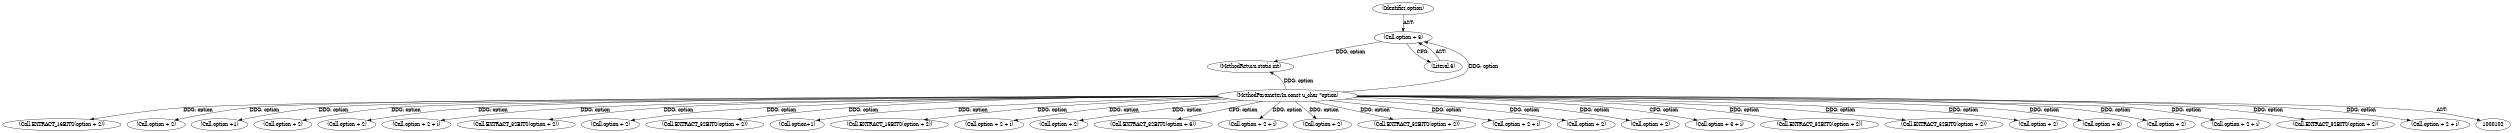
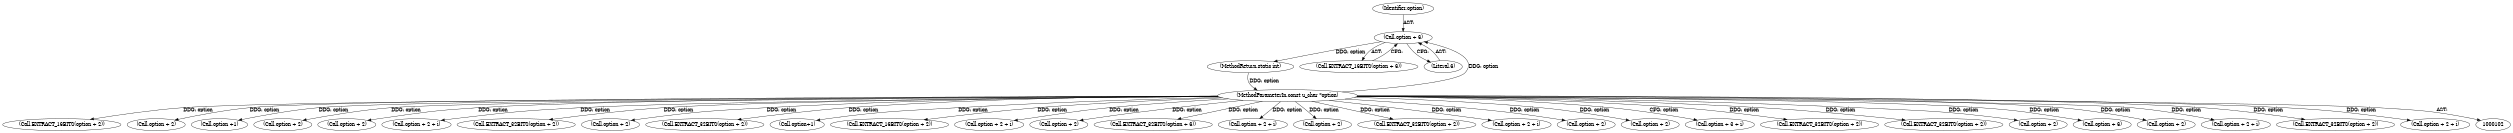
none -> (1359, 67)
(1281, 80) -> (1248, 82)
(1243, 110) -> (1243, 110)
